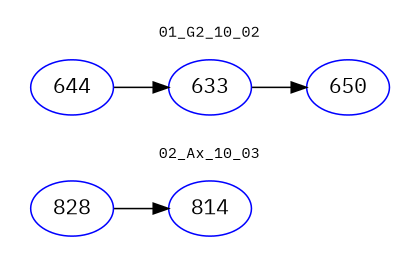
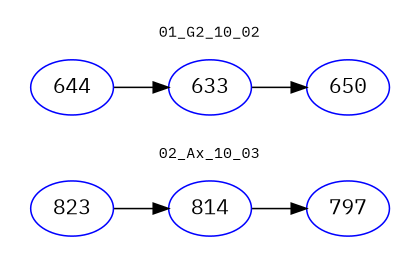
(72, 209) -> (72, 209)
none -> (348, 209)
